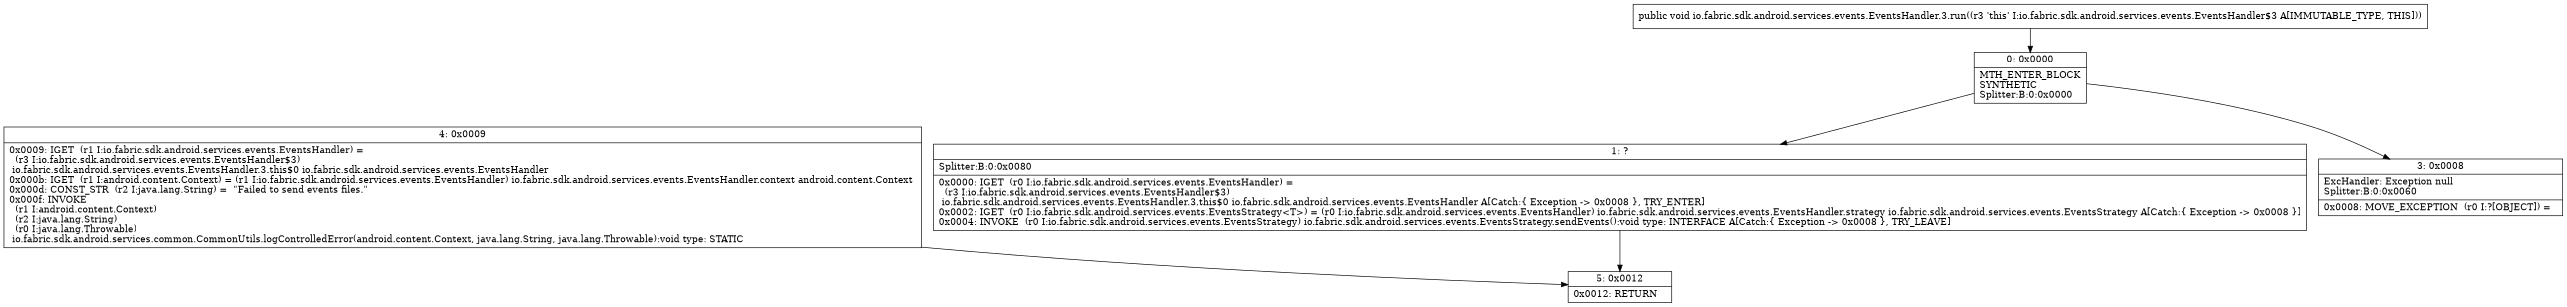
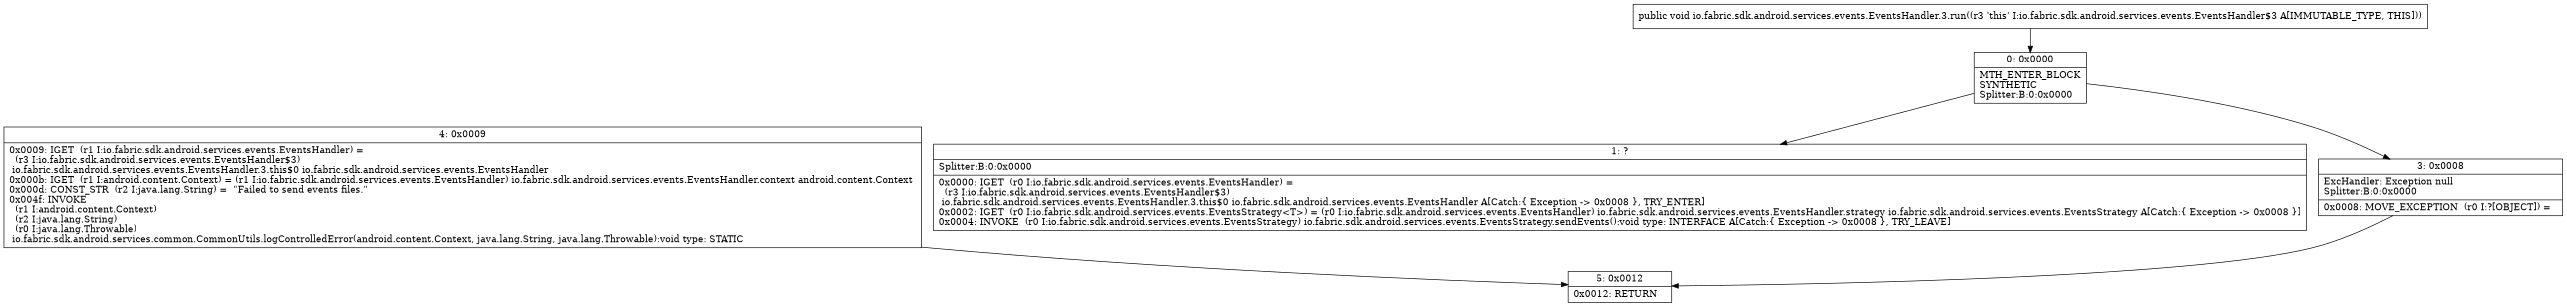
(986, 167) -> (986, 167)
(2371, 192) -> (2371, 192)
(51, 200) -> (51, 200)
(1620, 248) -> (2040, 276)
